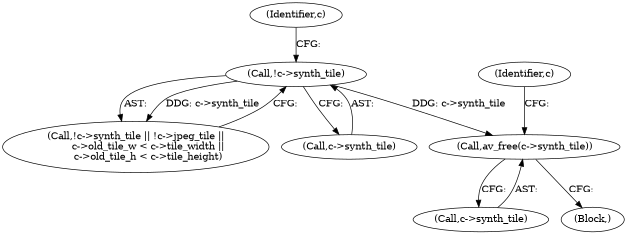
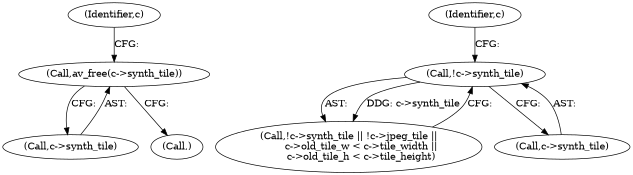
(409, 108) -> none
(593, 220) -> (177, 147)
